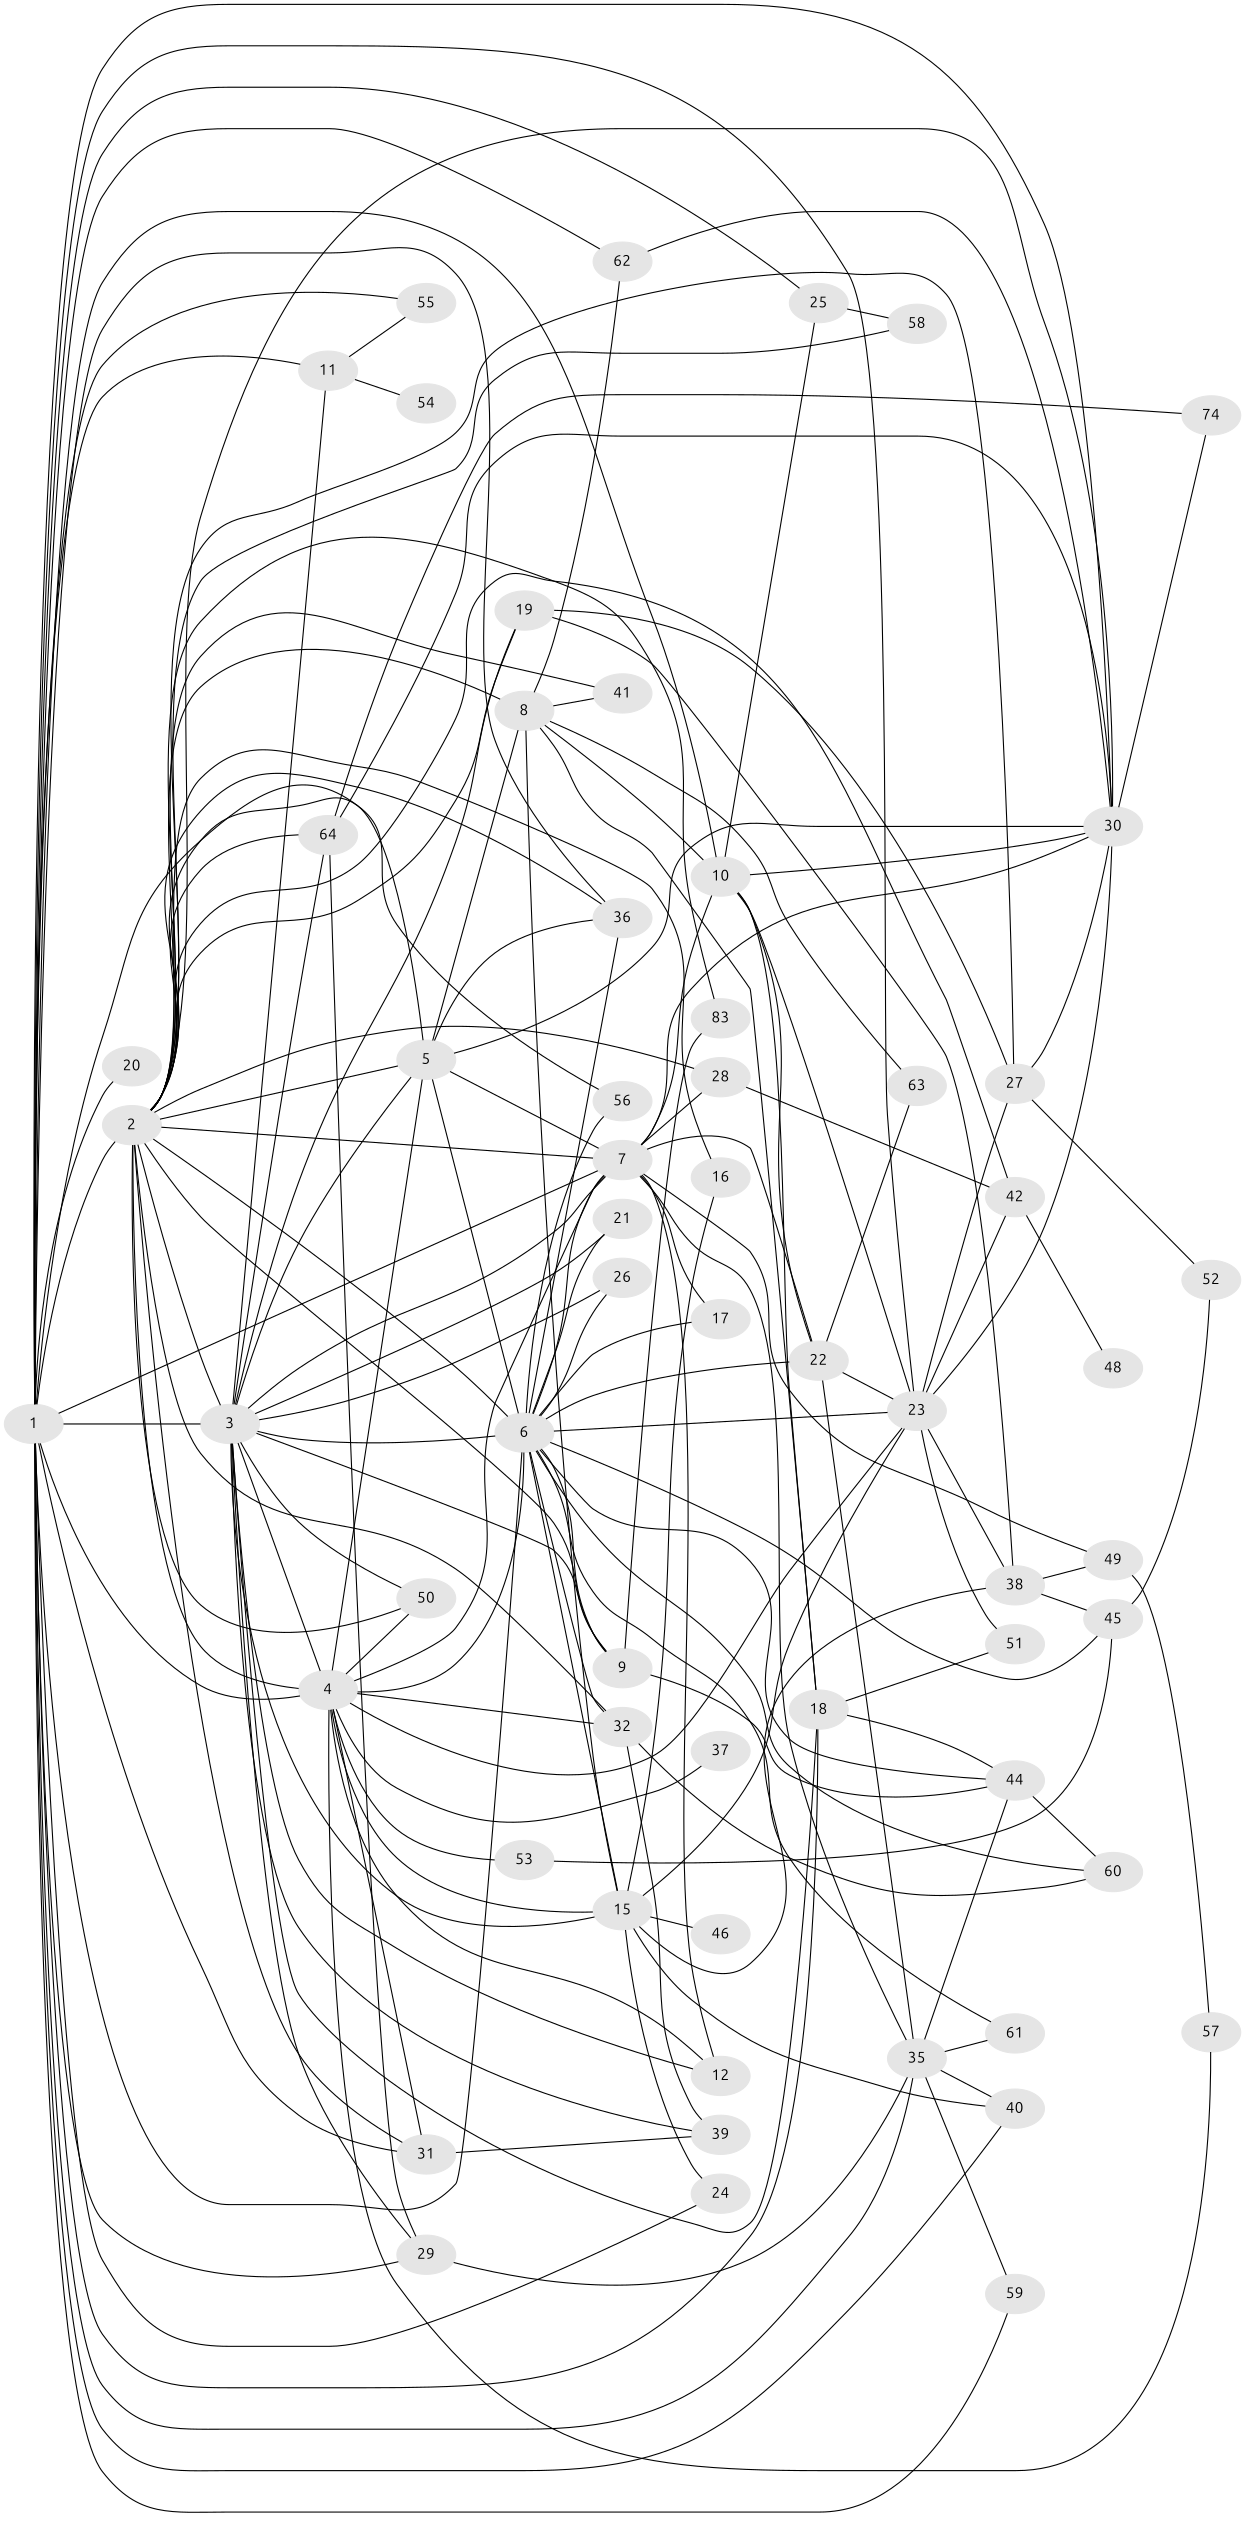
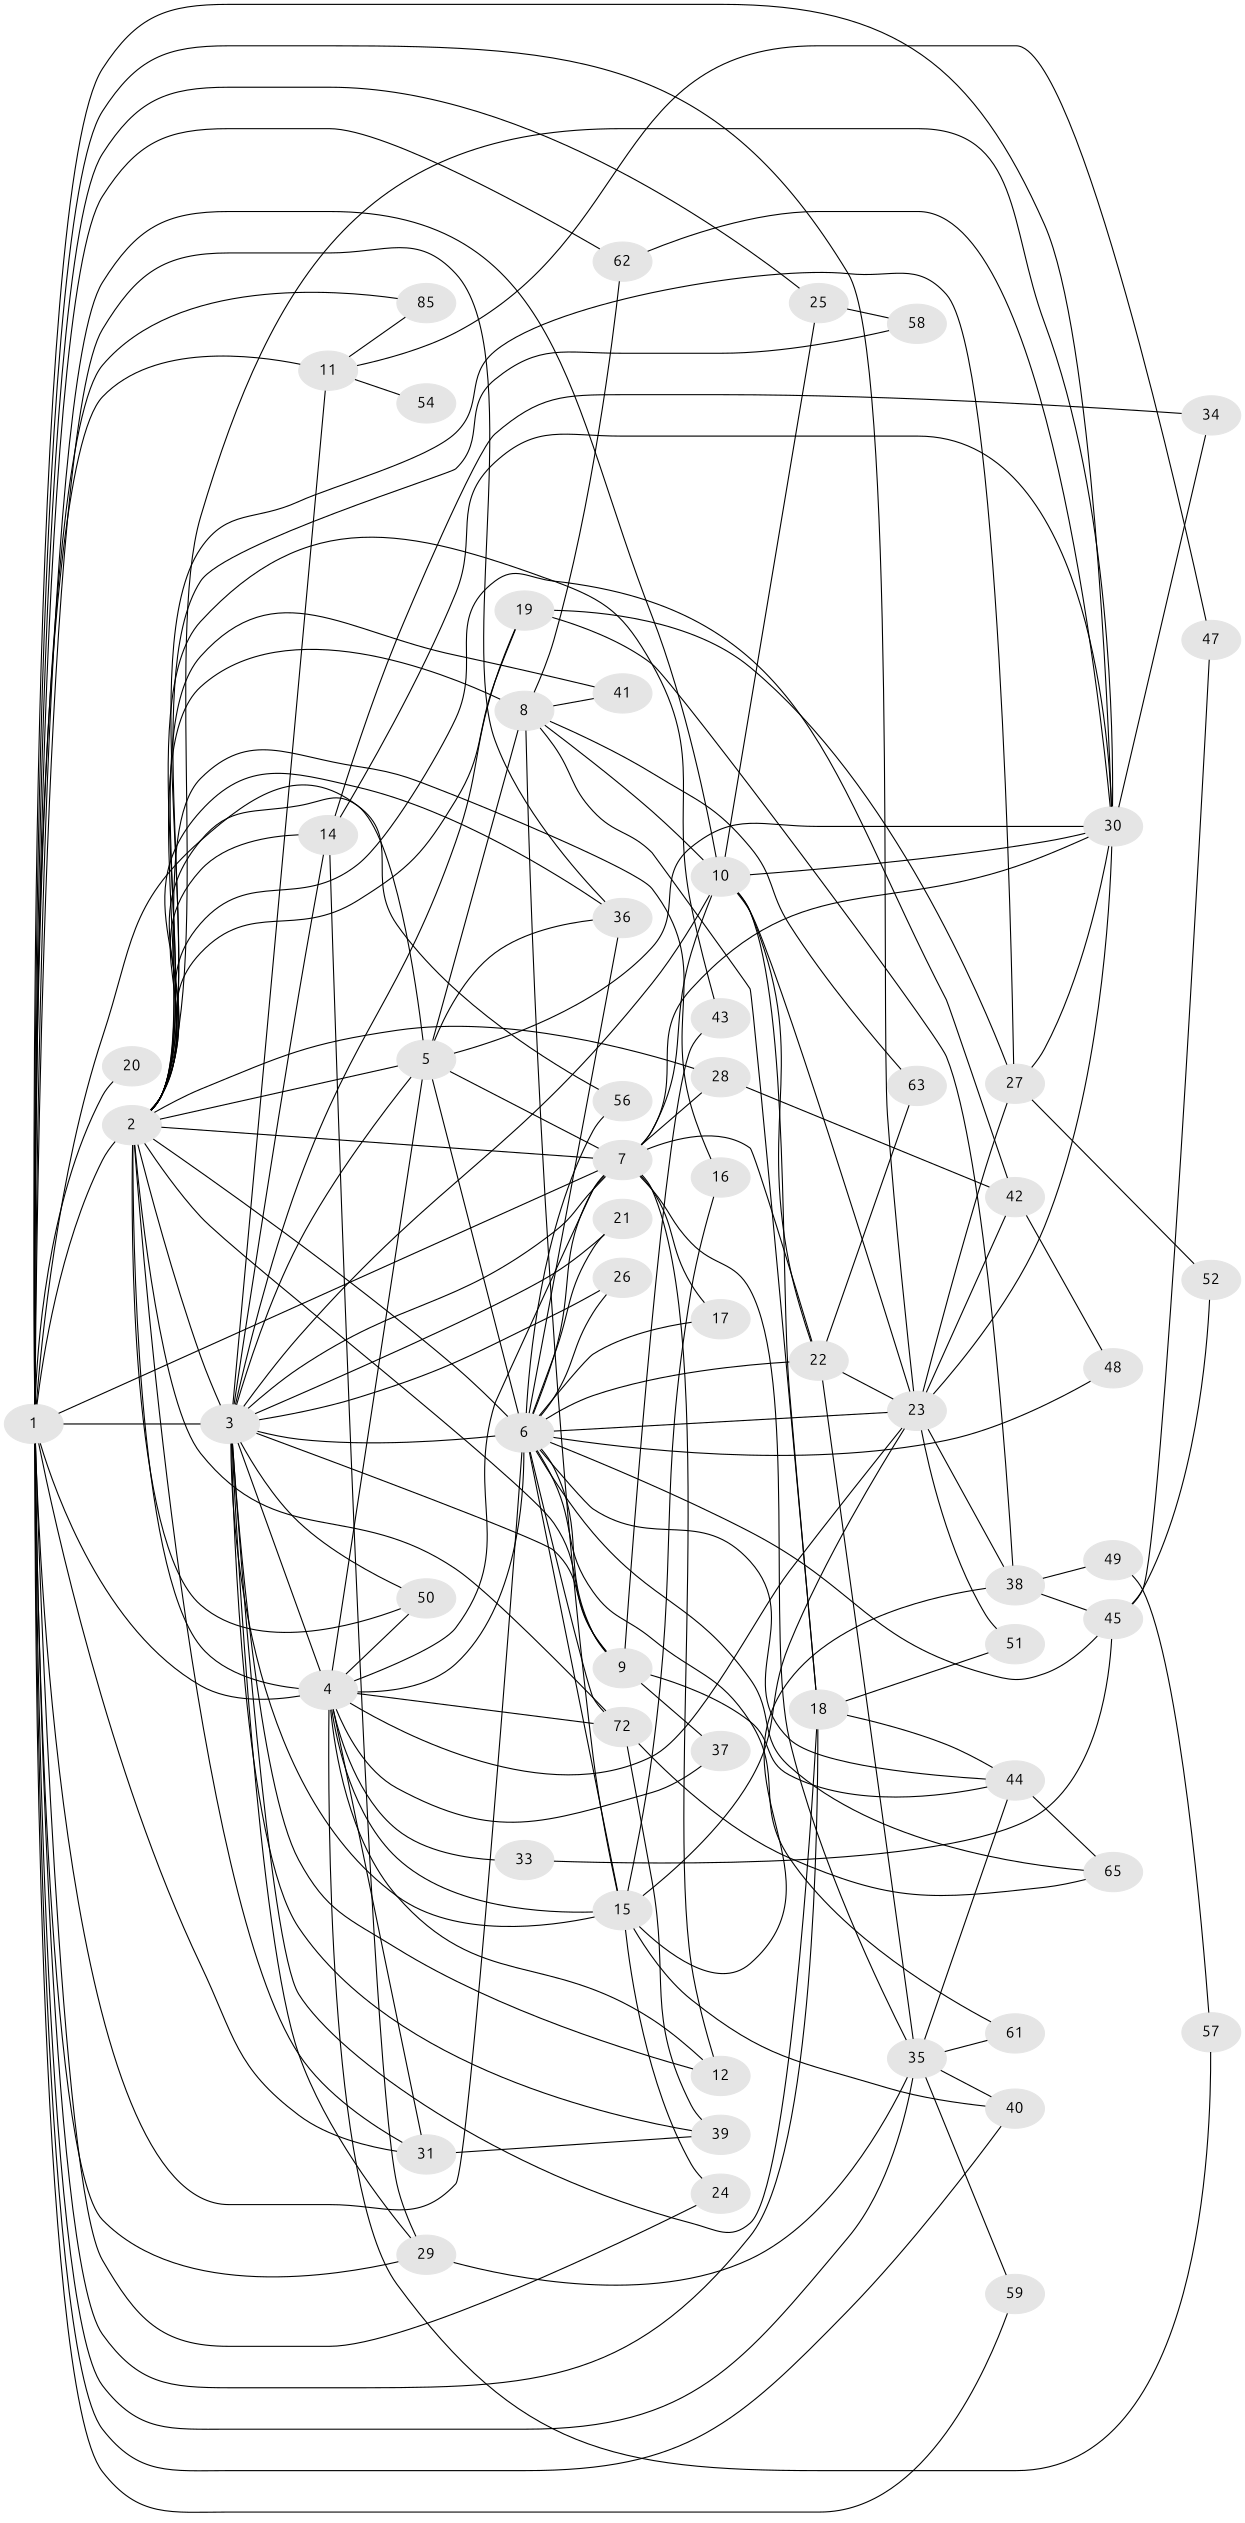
(426, 303) -> (426, 303)
(1211, 415) -> (1211, 415)
none -> (1211, 640)
(328, 835) -> (328, 835)
(721, 1018) -> (721, 1018)
none -> (484, 1157)
(800, 1403) -> none
none -> (814, 1455)
none -> (672, 1710)
(623, 1727) -> (623, 1727)
(524, 1860) -> (524, 1860)
(1113, 1872) -> (1113, 1872)
(721, 1934) -> none
